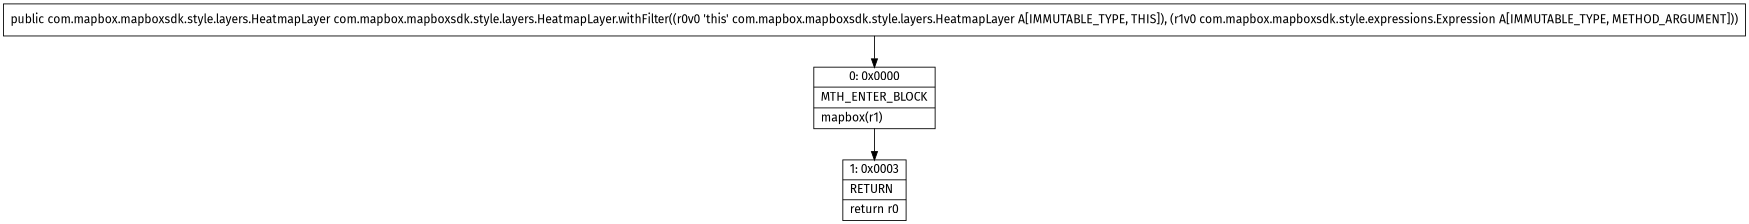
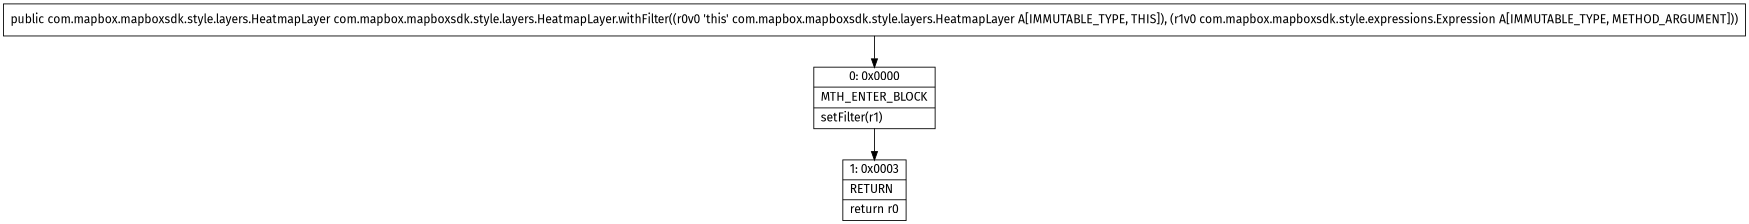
(852, 118) -> (852, 118)
